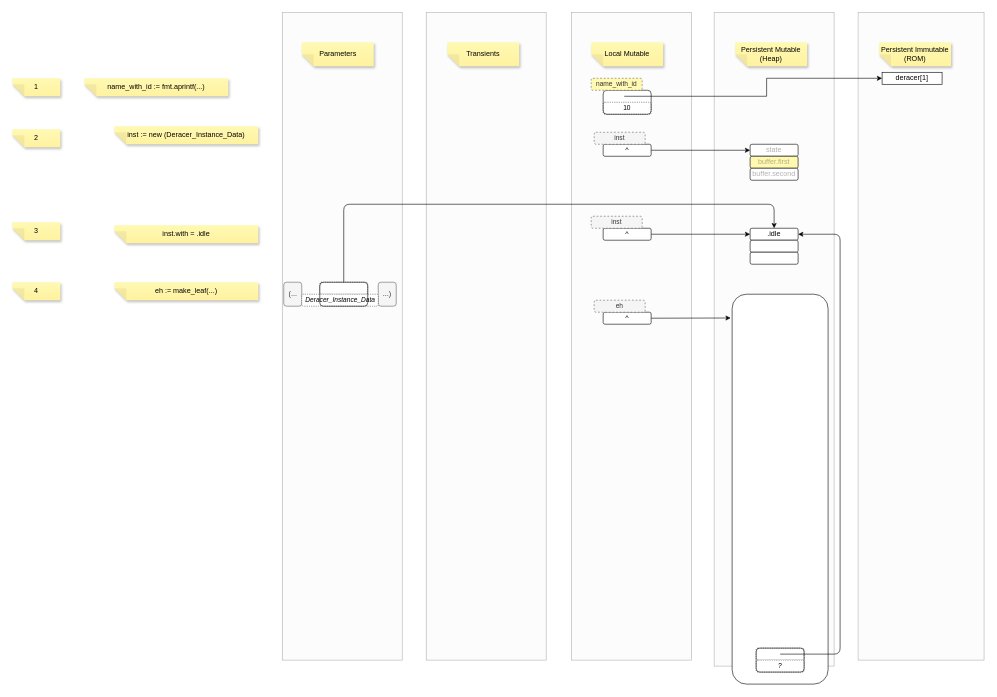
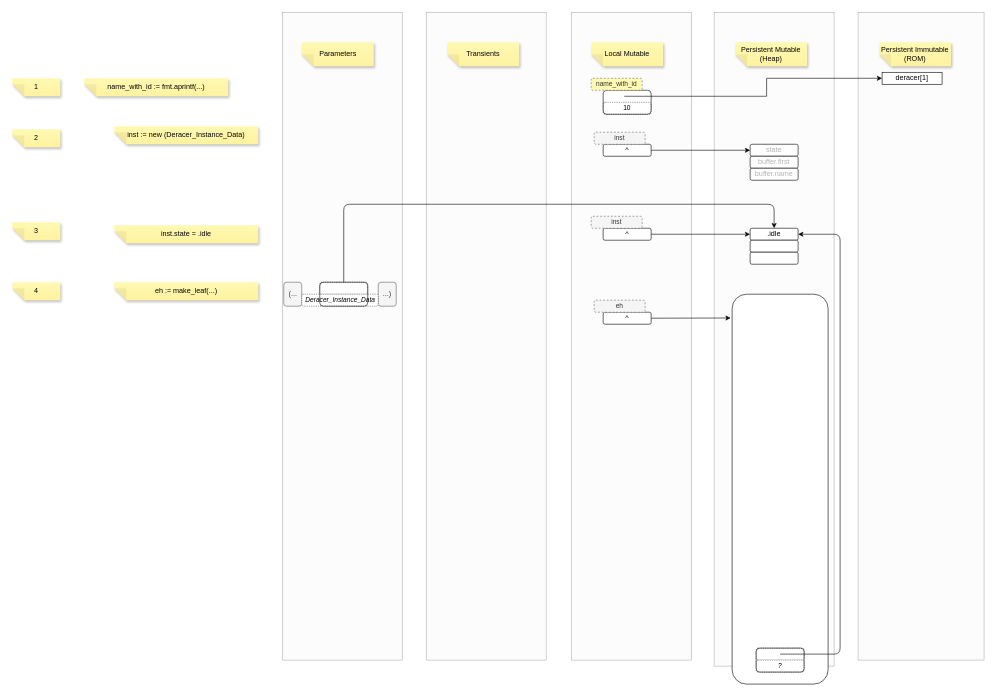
(774, 162) -> (774, 162)
(774, 174) -> (774, 174)
(186, 234) -> (186, 234)
